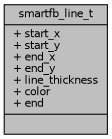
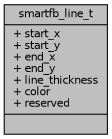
(28, 104) -> (42, 104)
